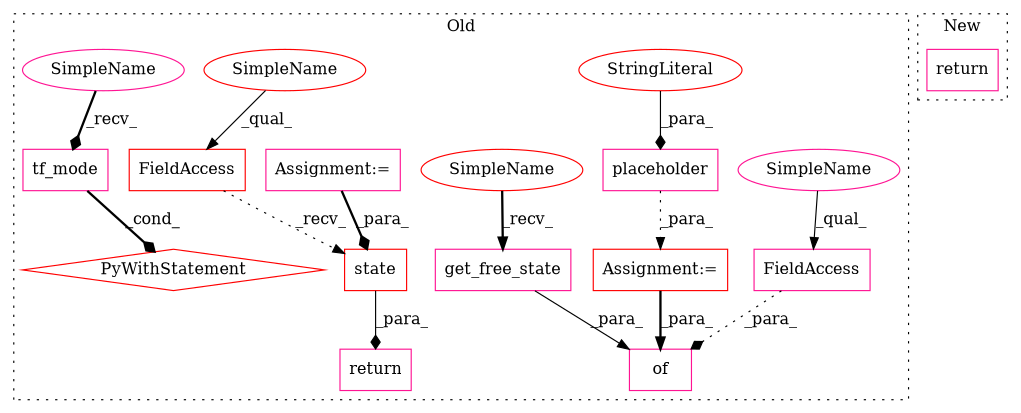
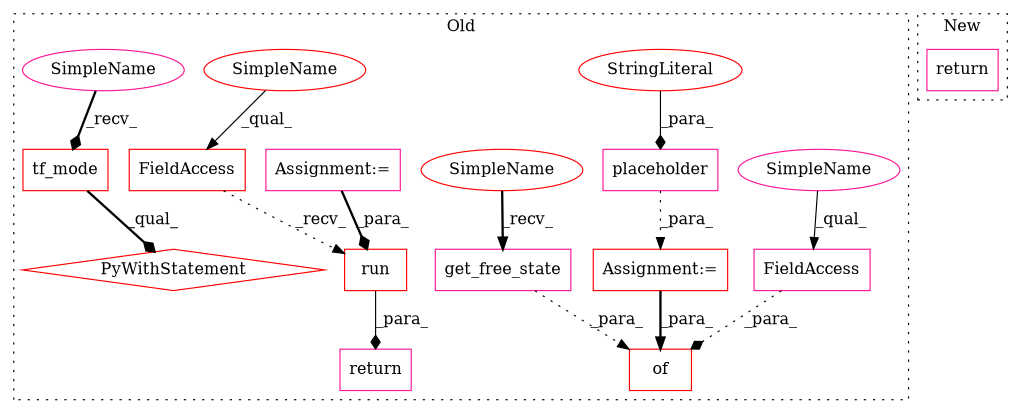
(65, 170) -> (65, 170)
(153, 220) -> (153, 220)
(376, 270) -> (376, 270)
(577, 317) -> (577, 317)
(660, 370) -> (660, 370)
